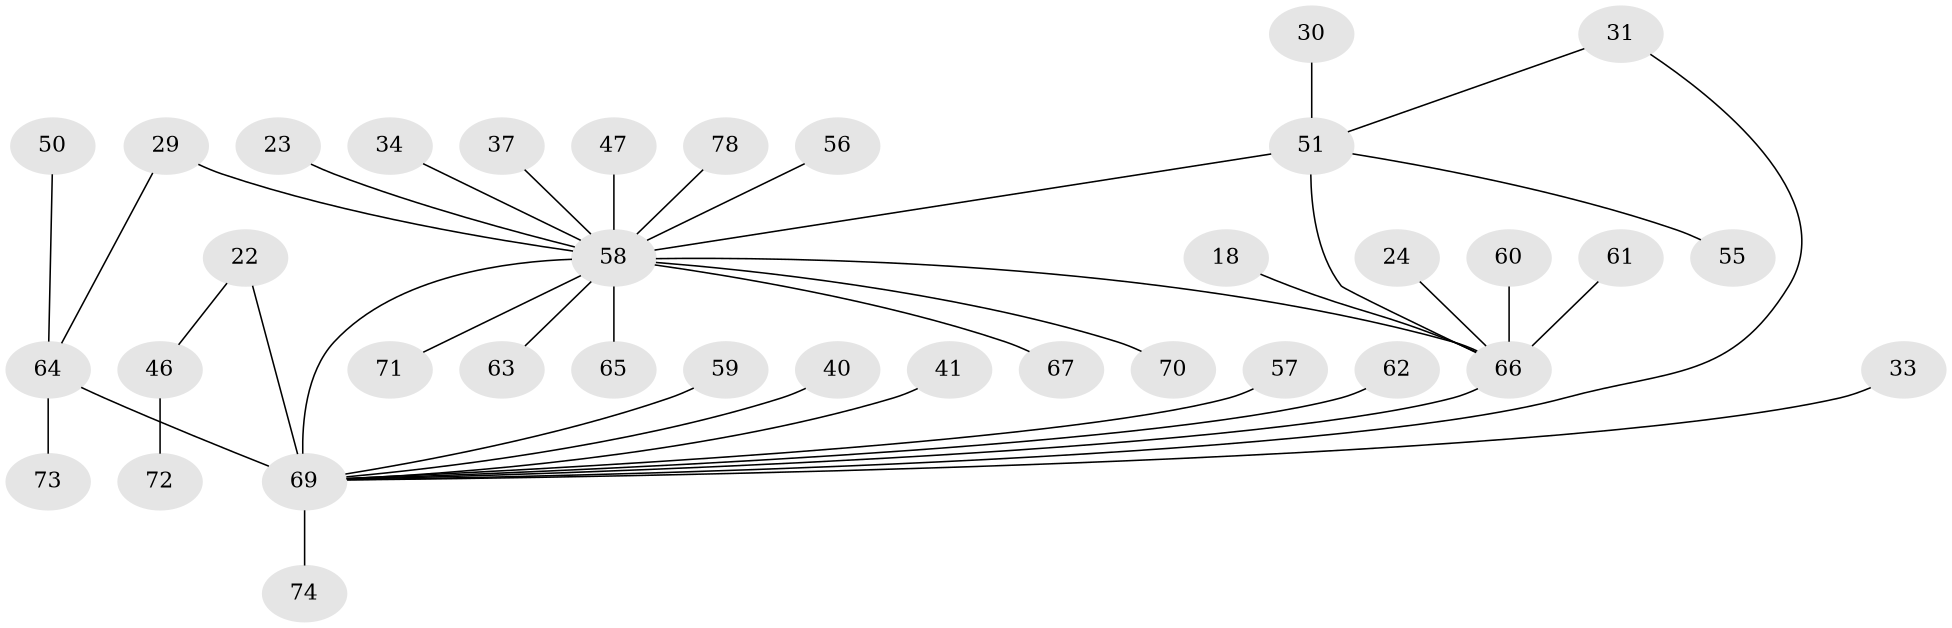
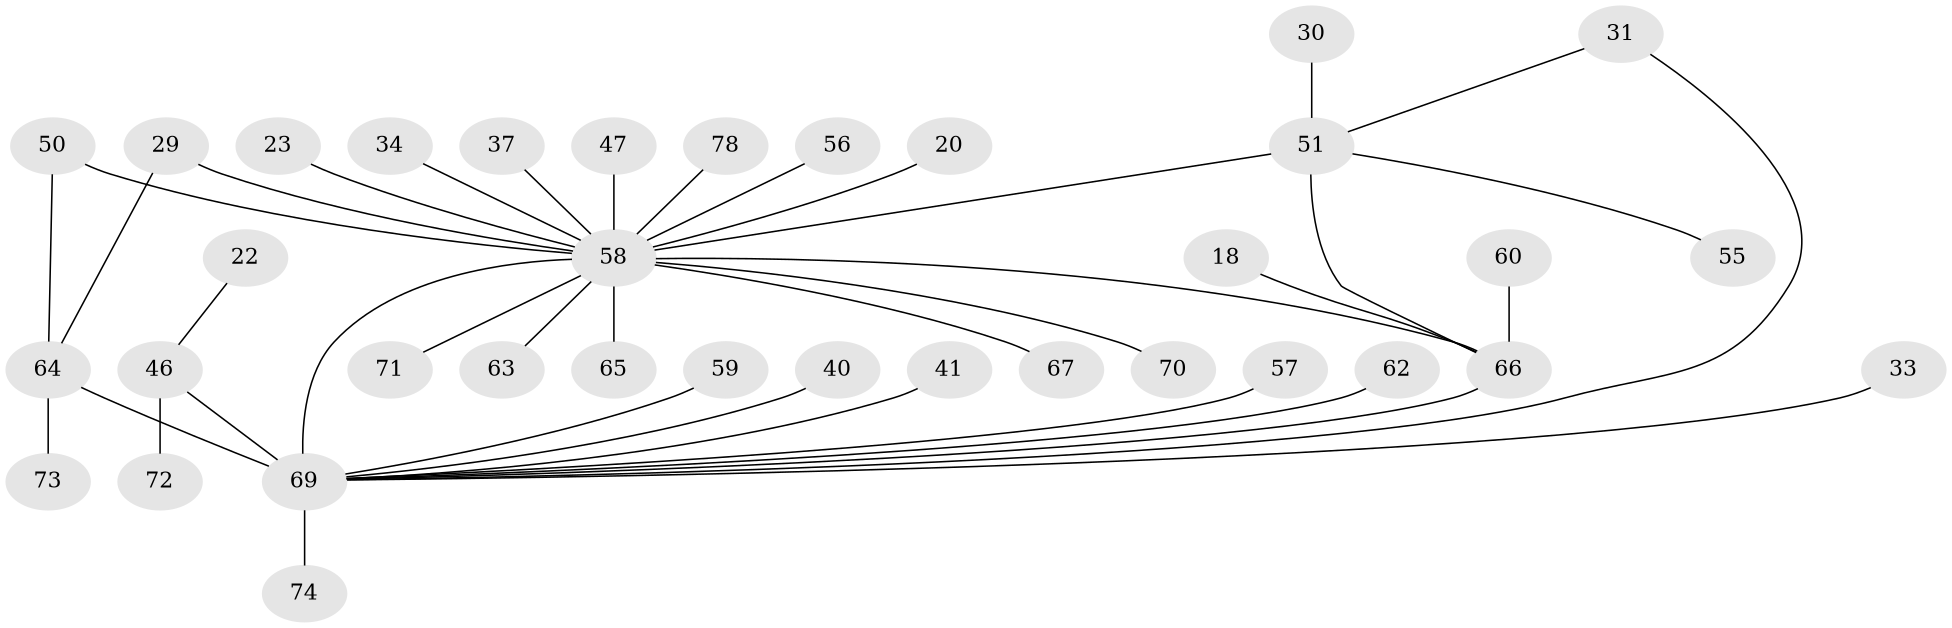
none -> (950, 146)
none -> (326, 223)
(1397, 258) -> none
(1621, 258) -> none
(275, 370) -> (232, 426)
